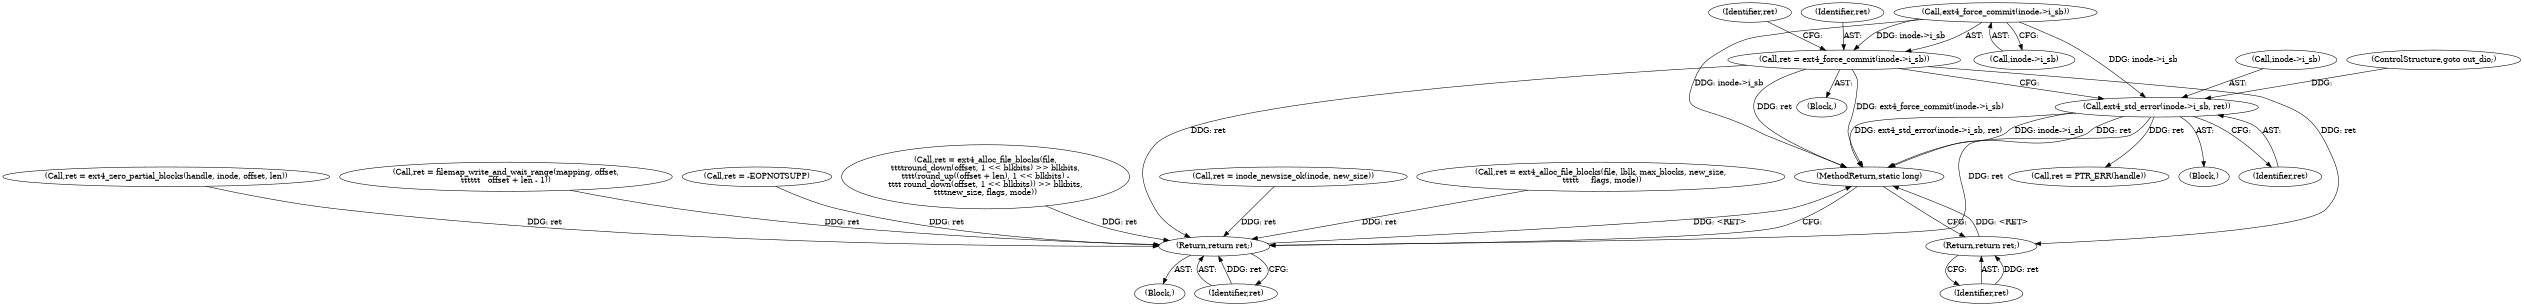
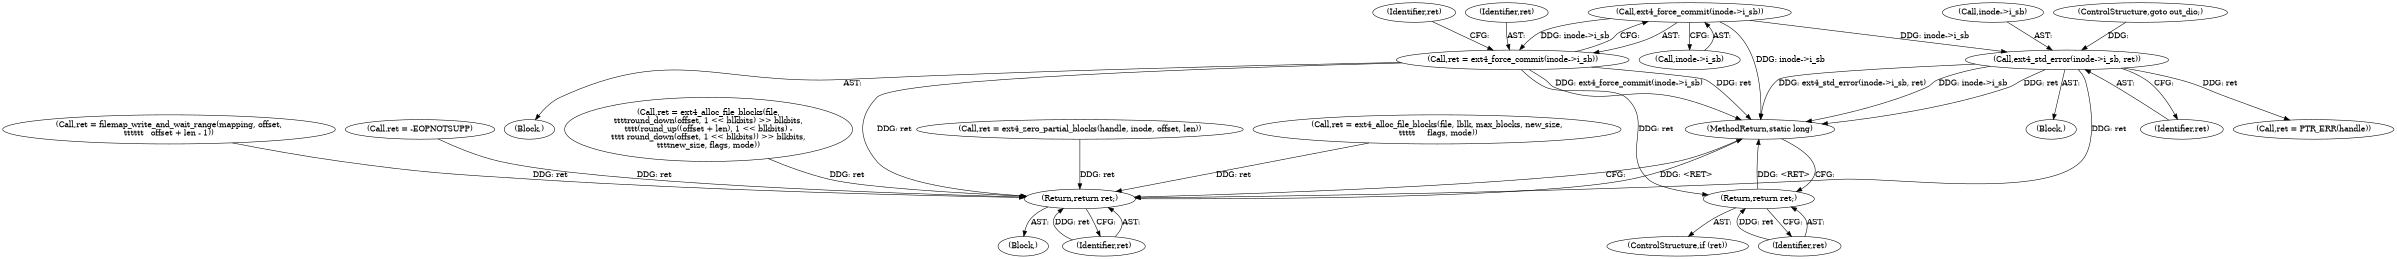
(1999, 83) -> (1610, 40)
(1283, 177) -> none
none -> (1678, 246)
